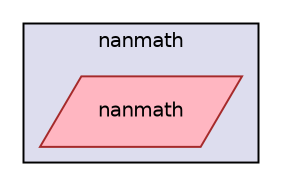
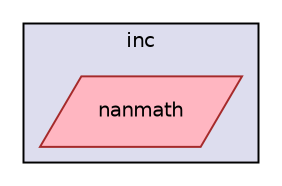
(141, 42) -> (141, 42)
